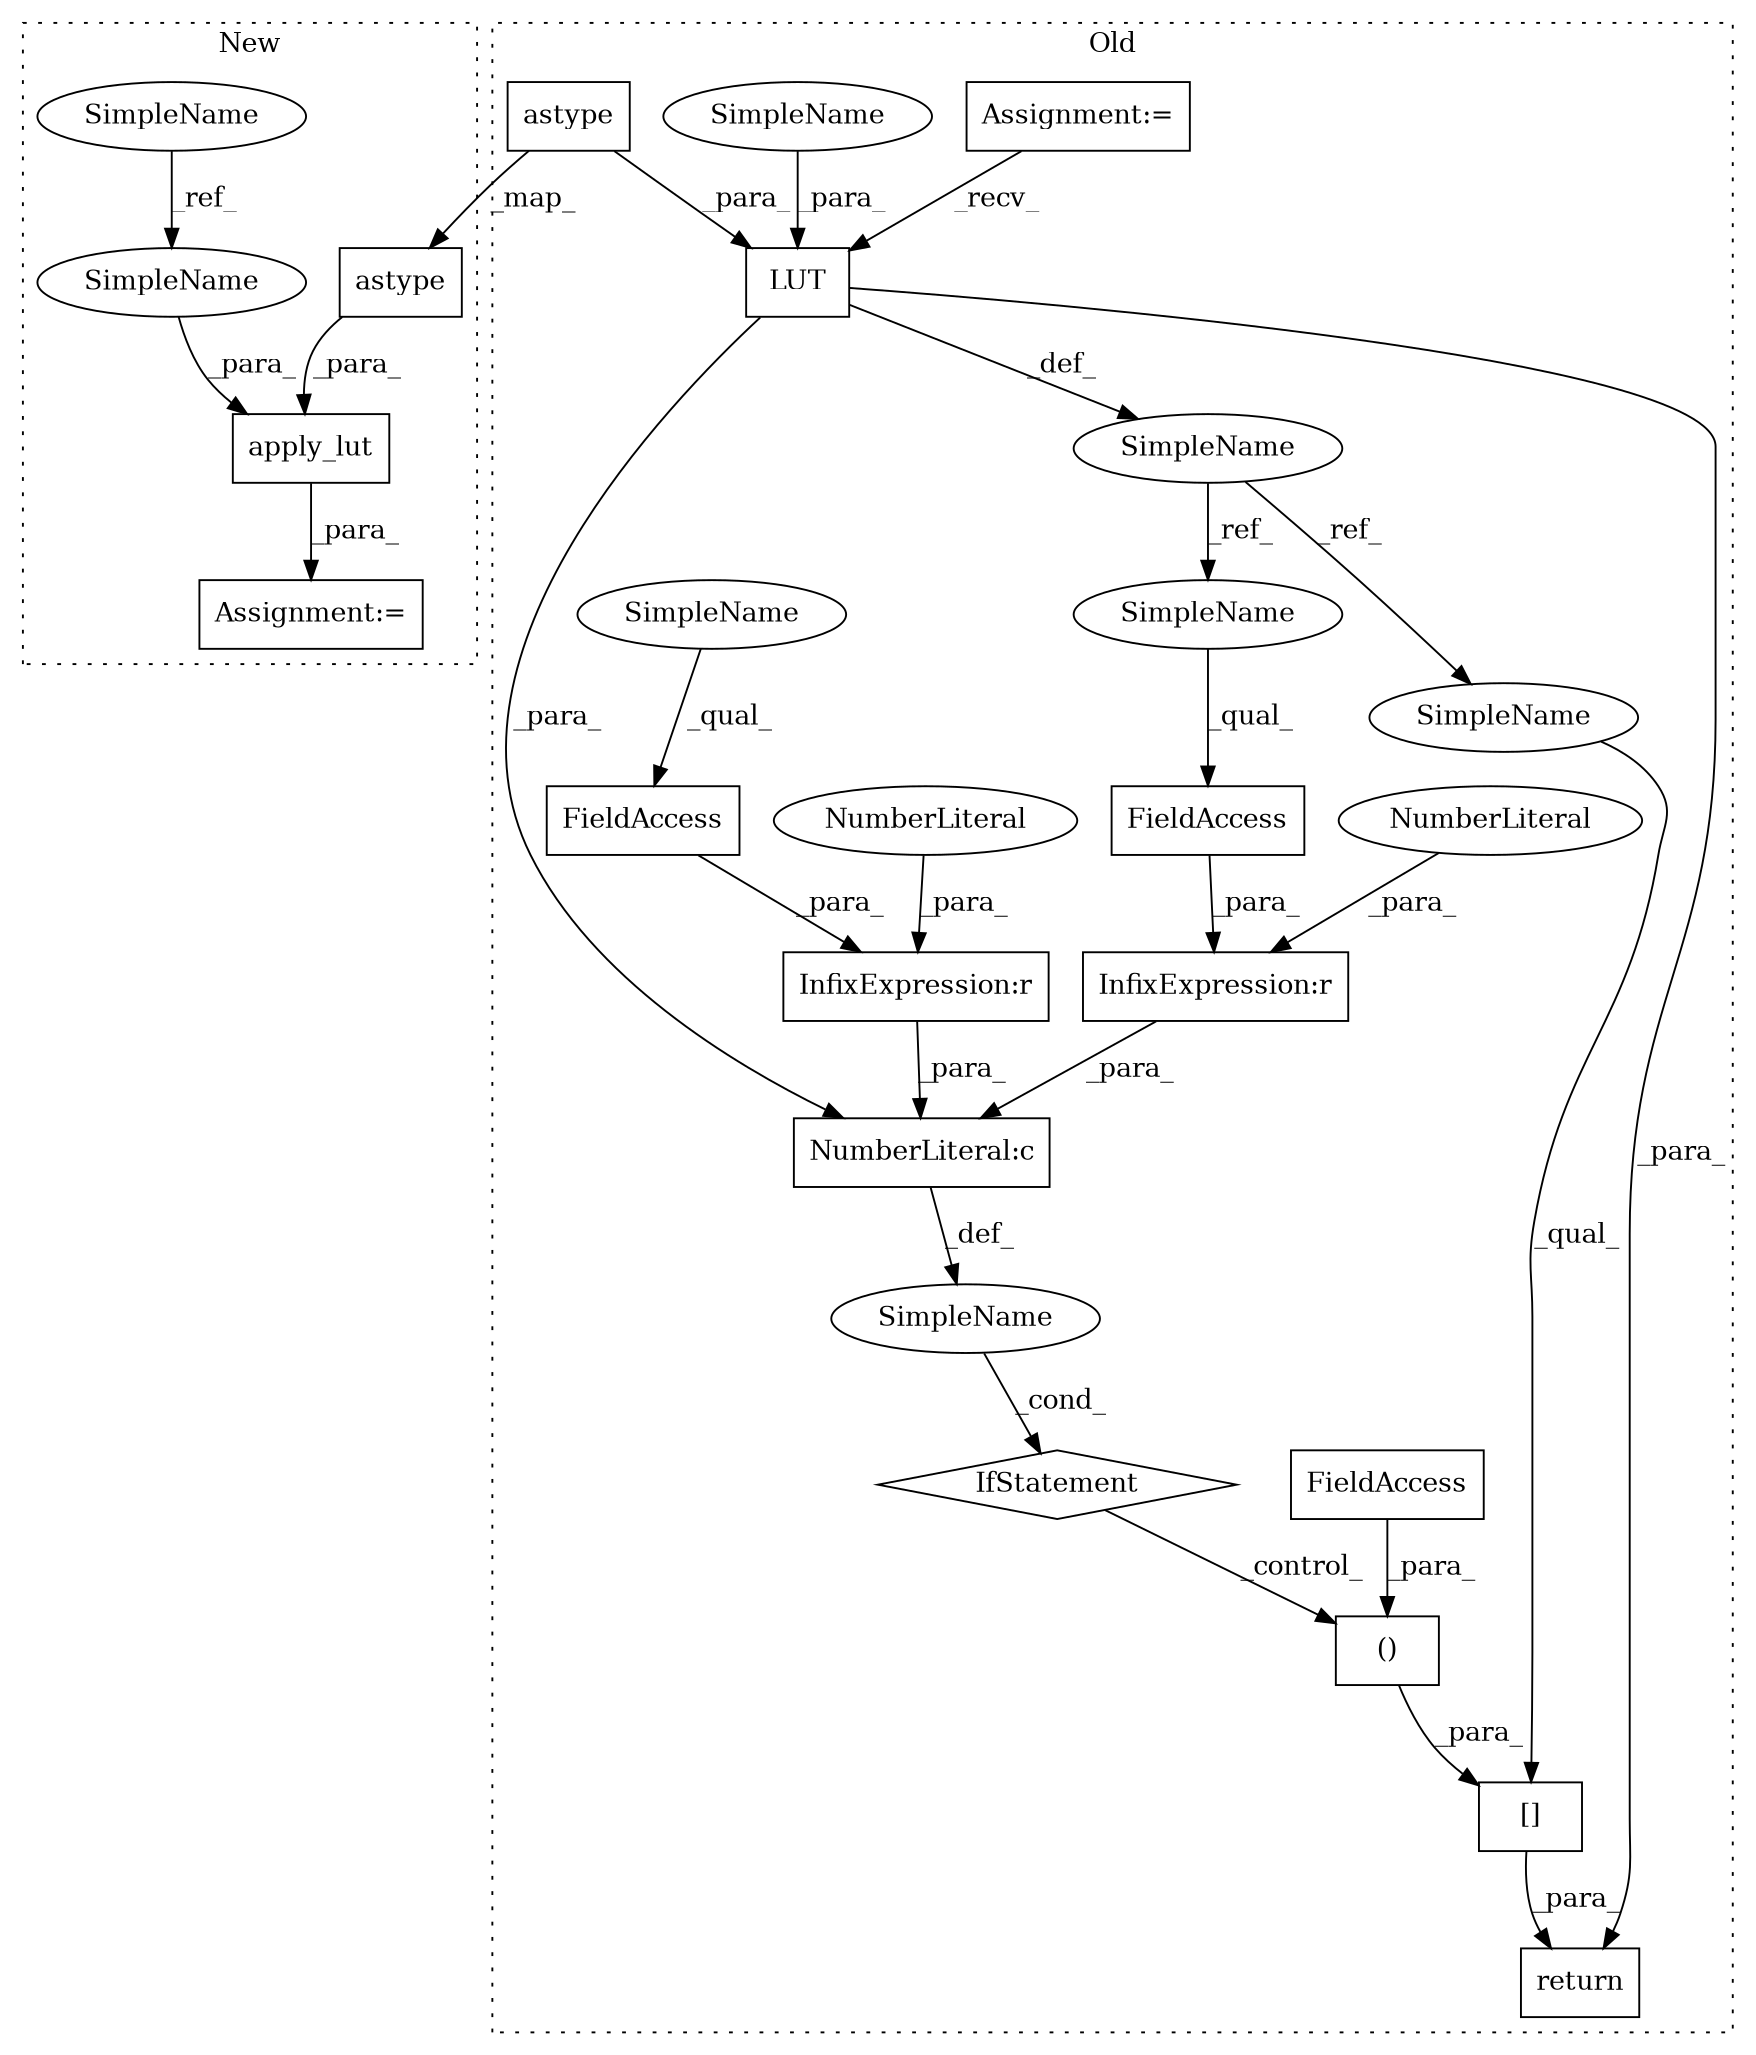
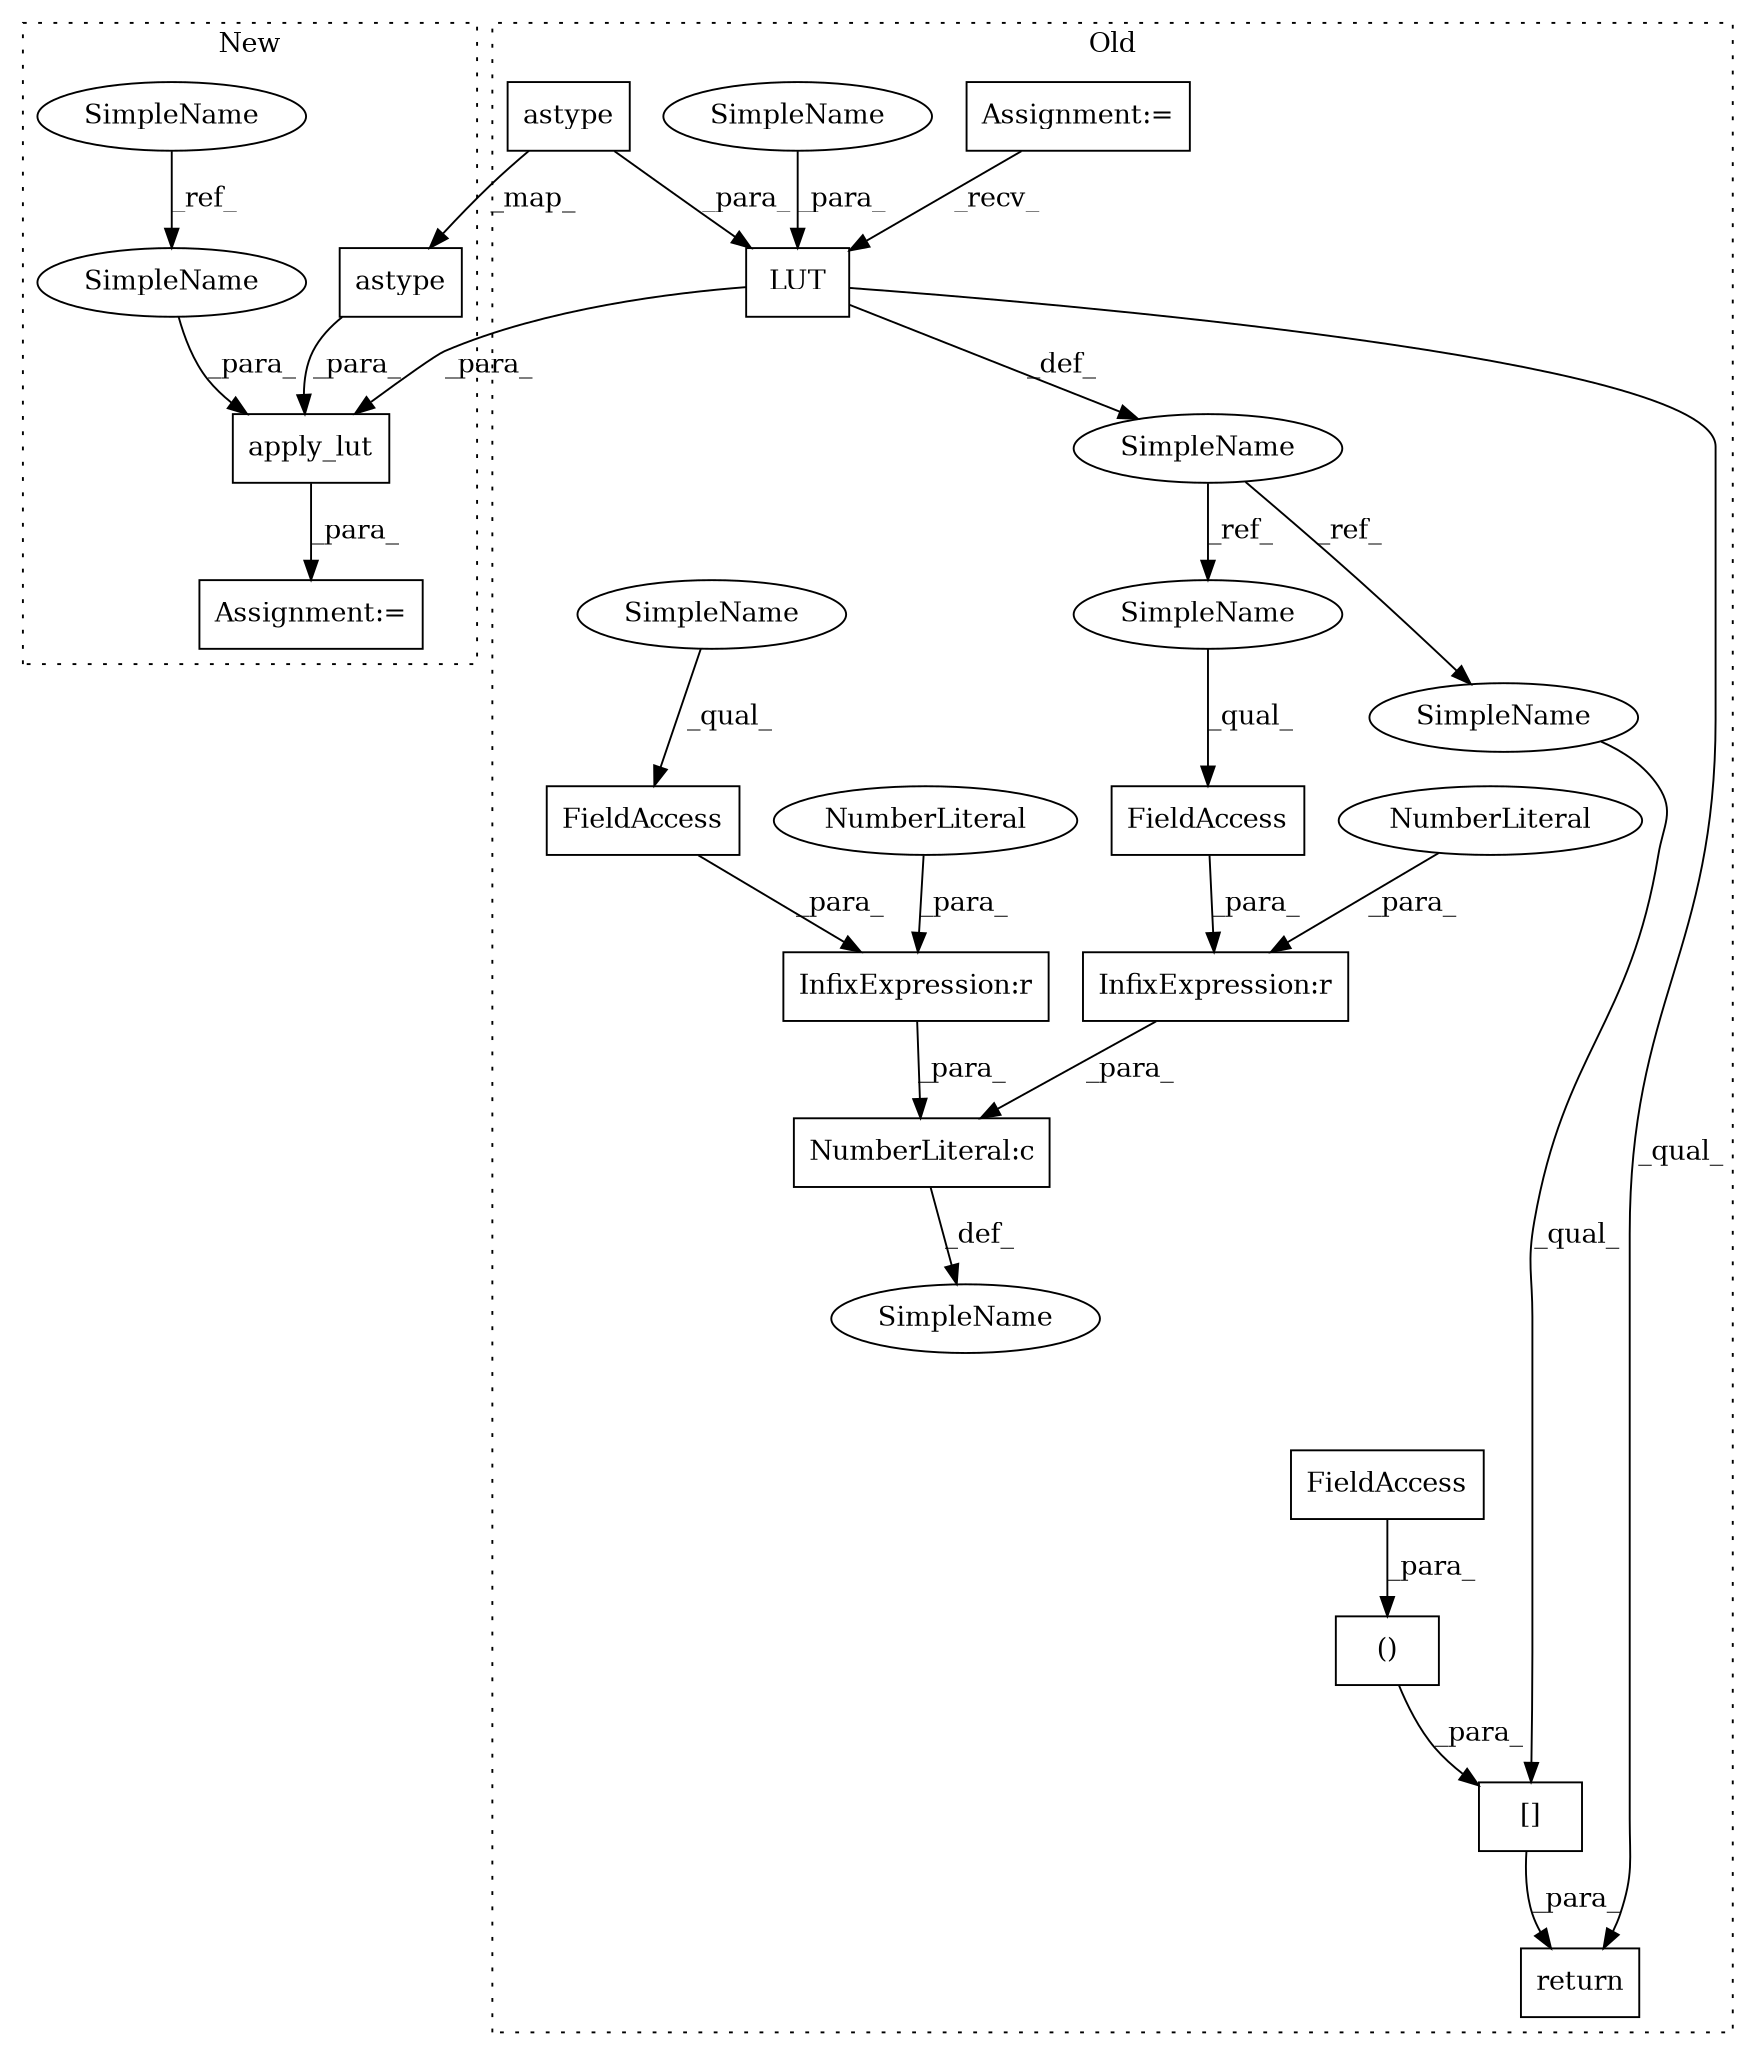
(509, 745) -> (549, 317)
(1681, 1153) -> (1681, 1153)
(1057, 1485) -> none
